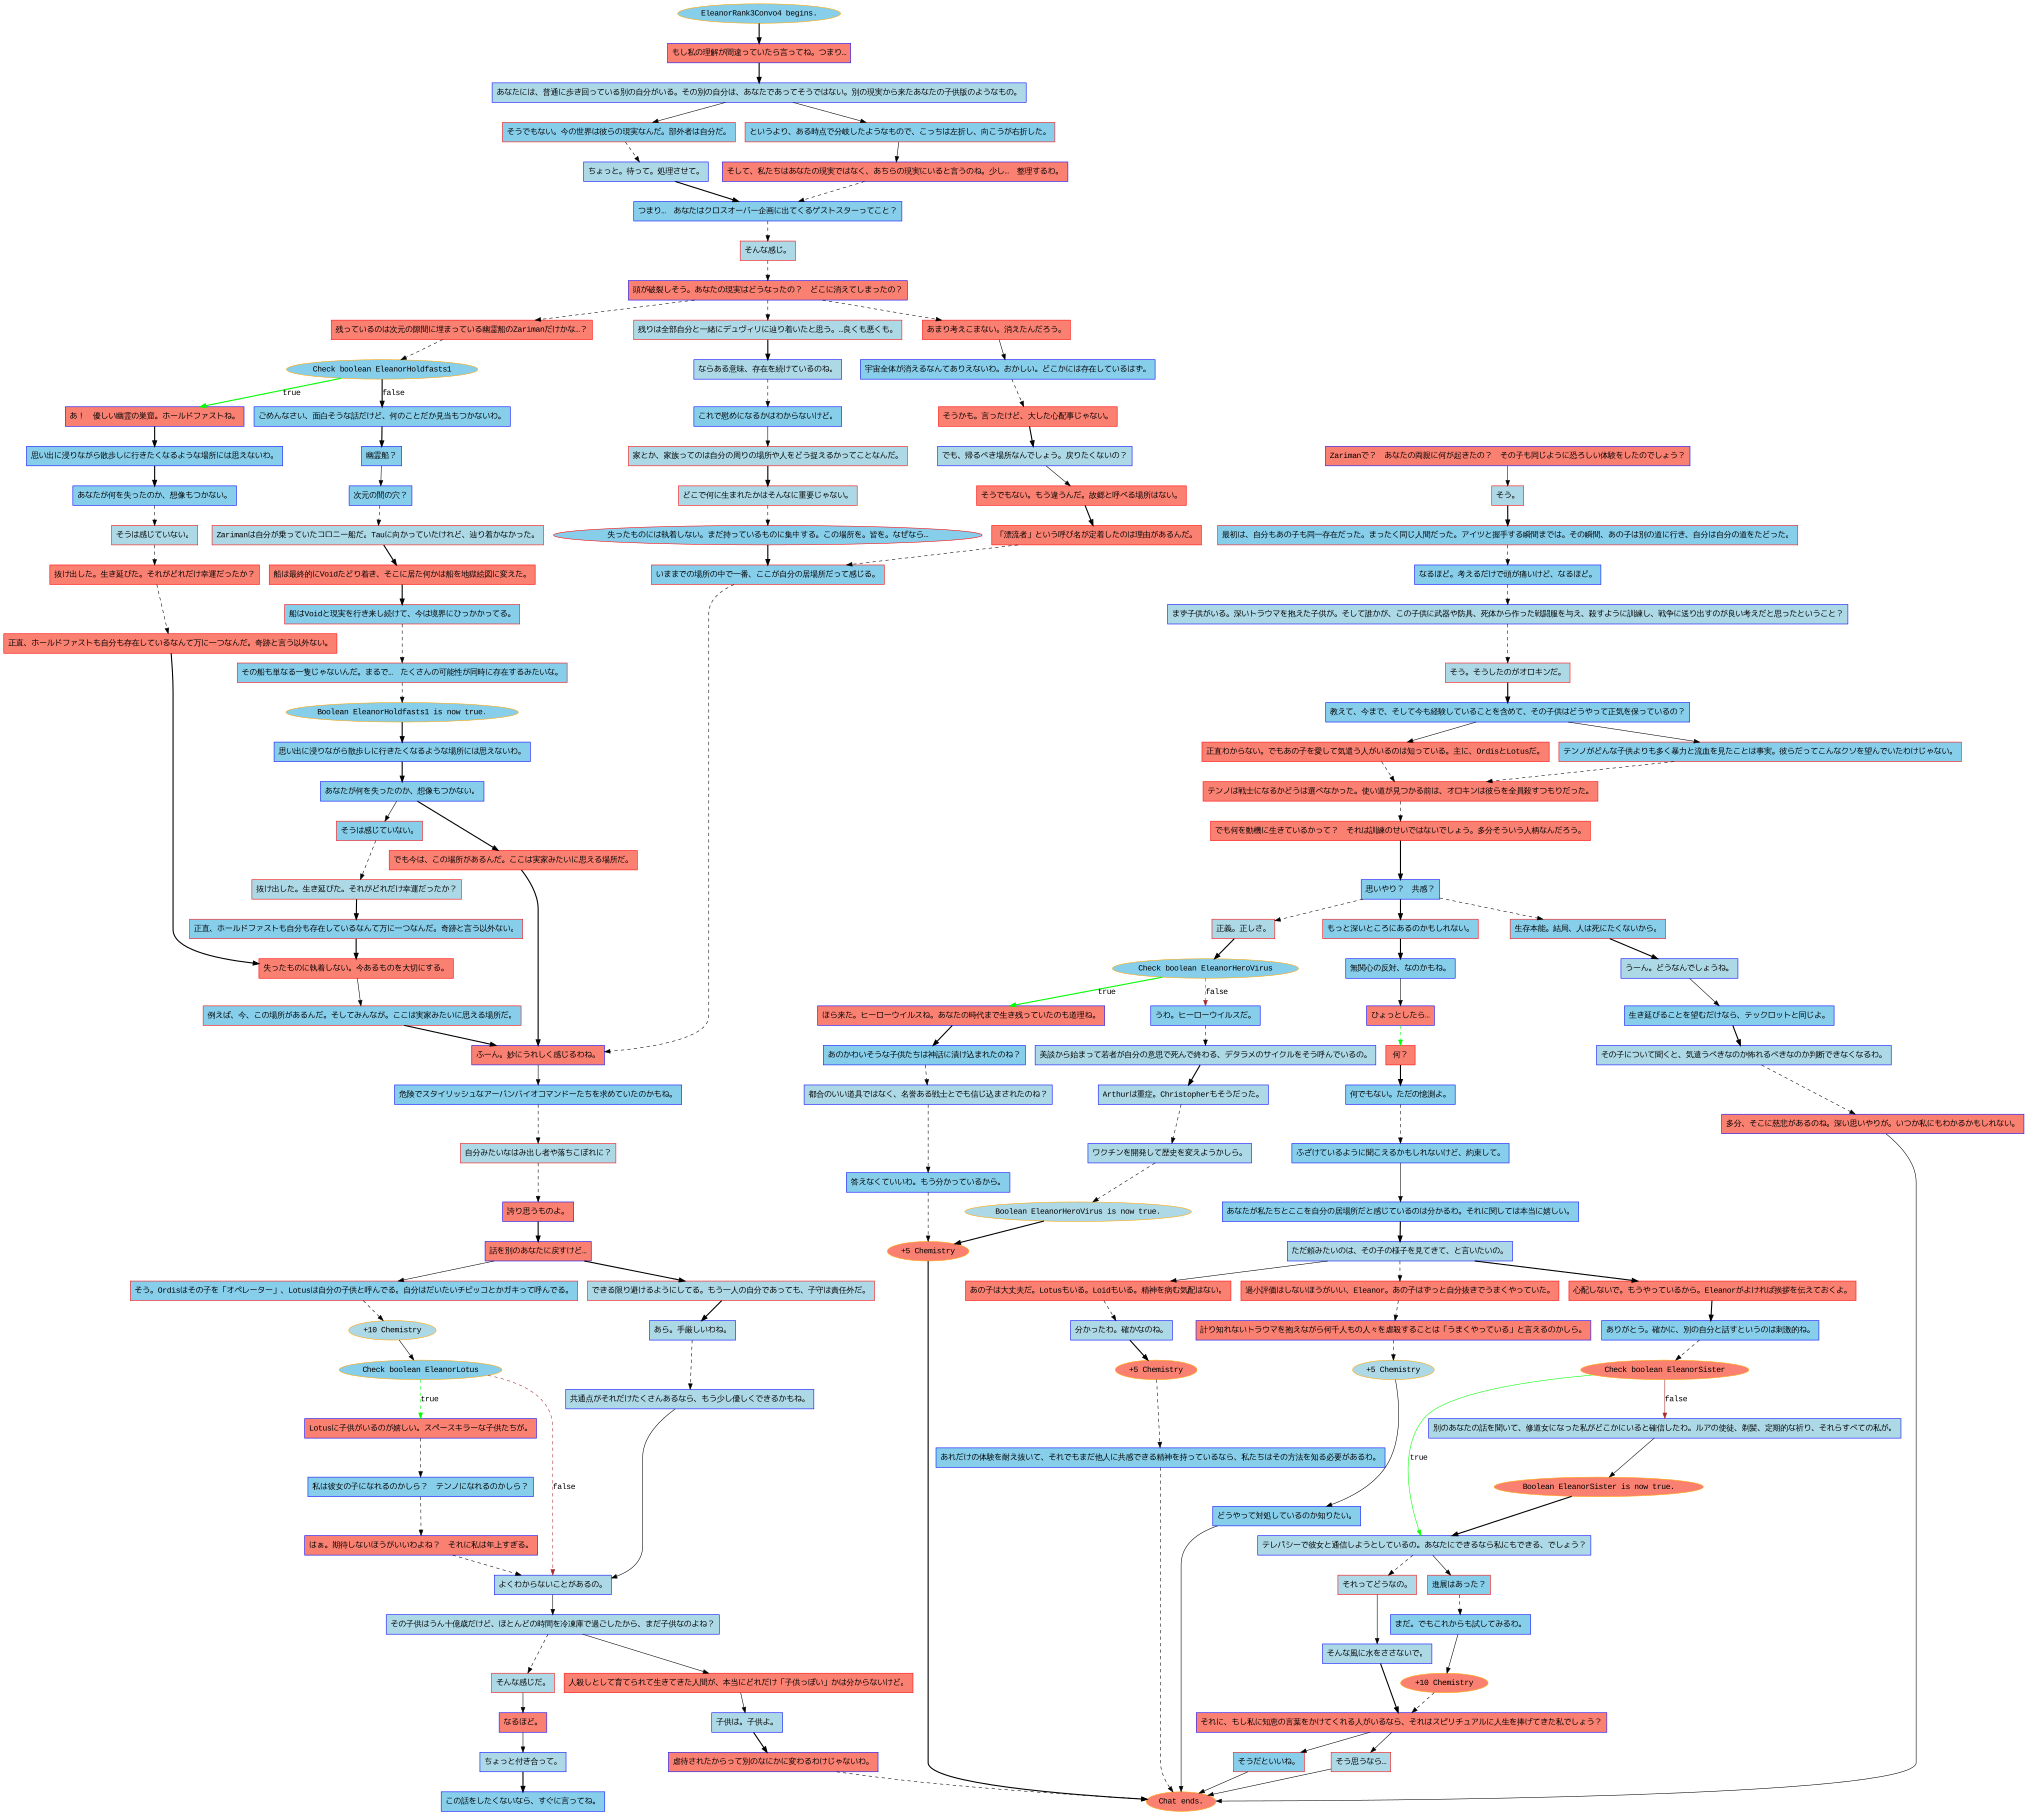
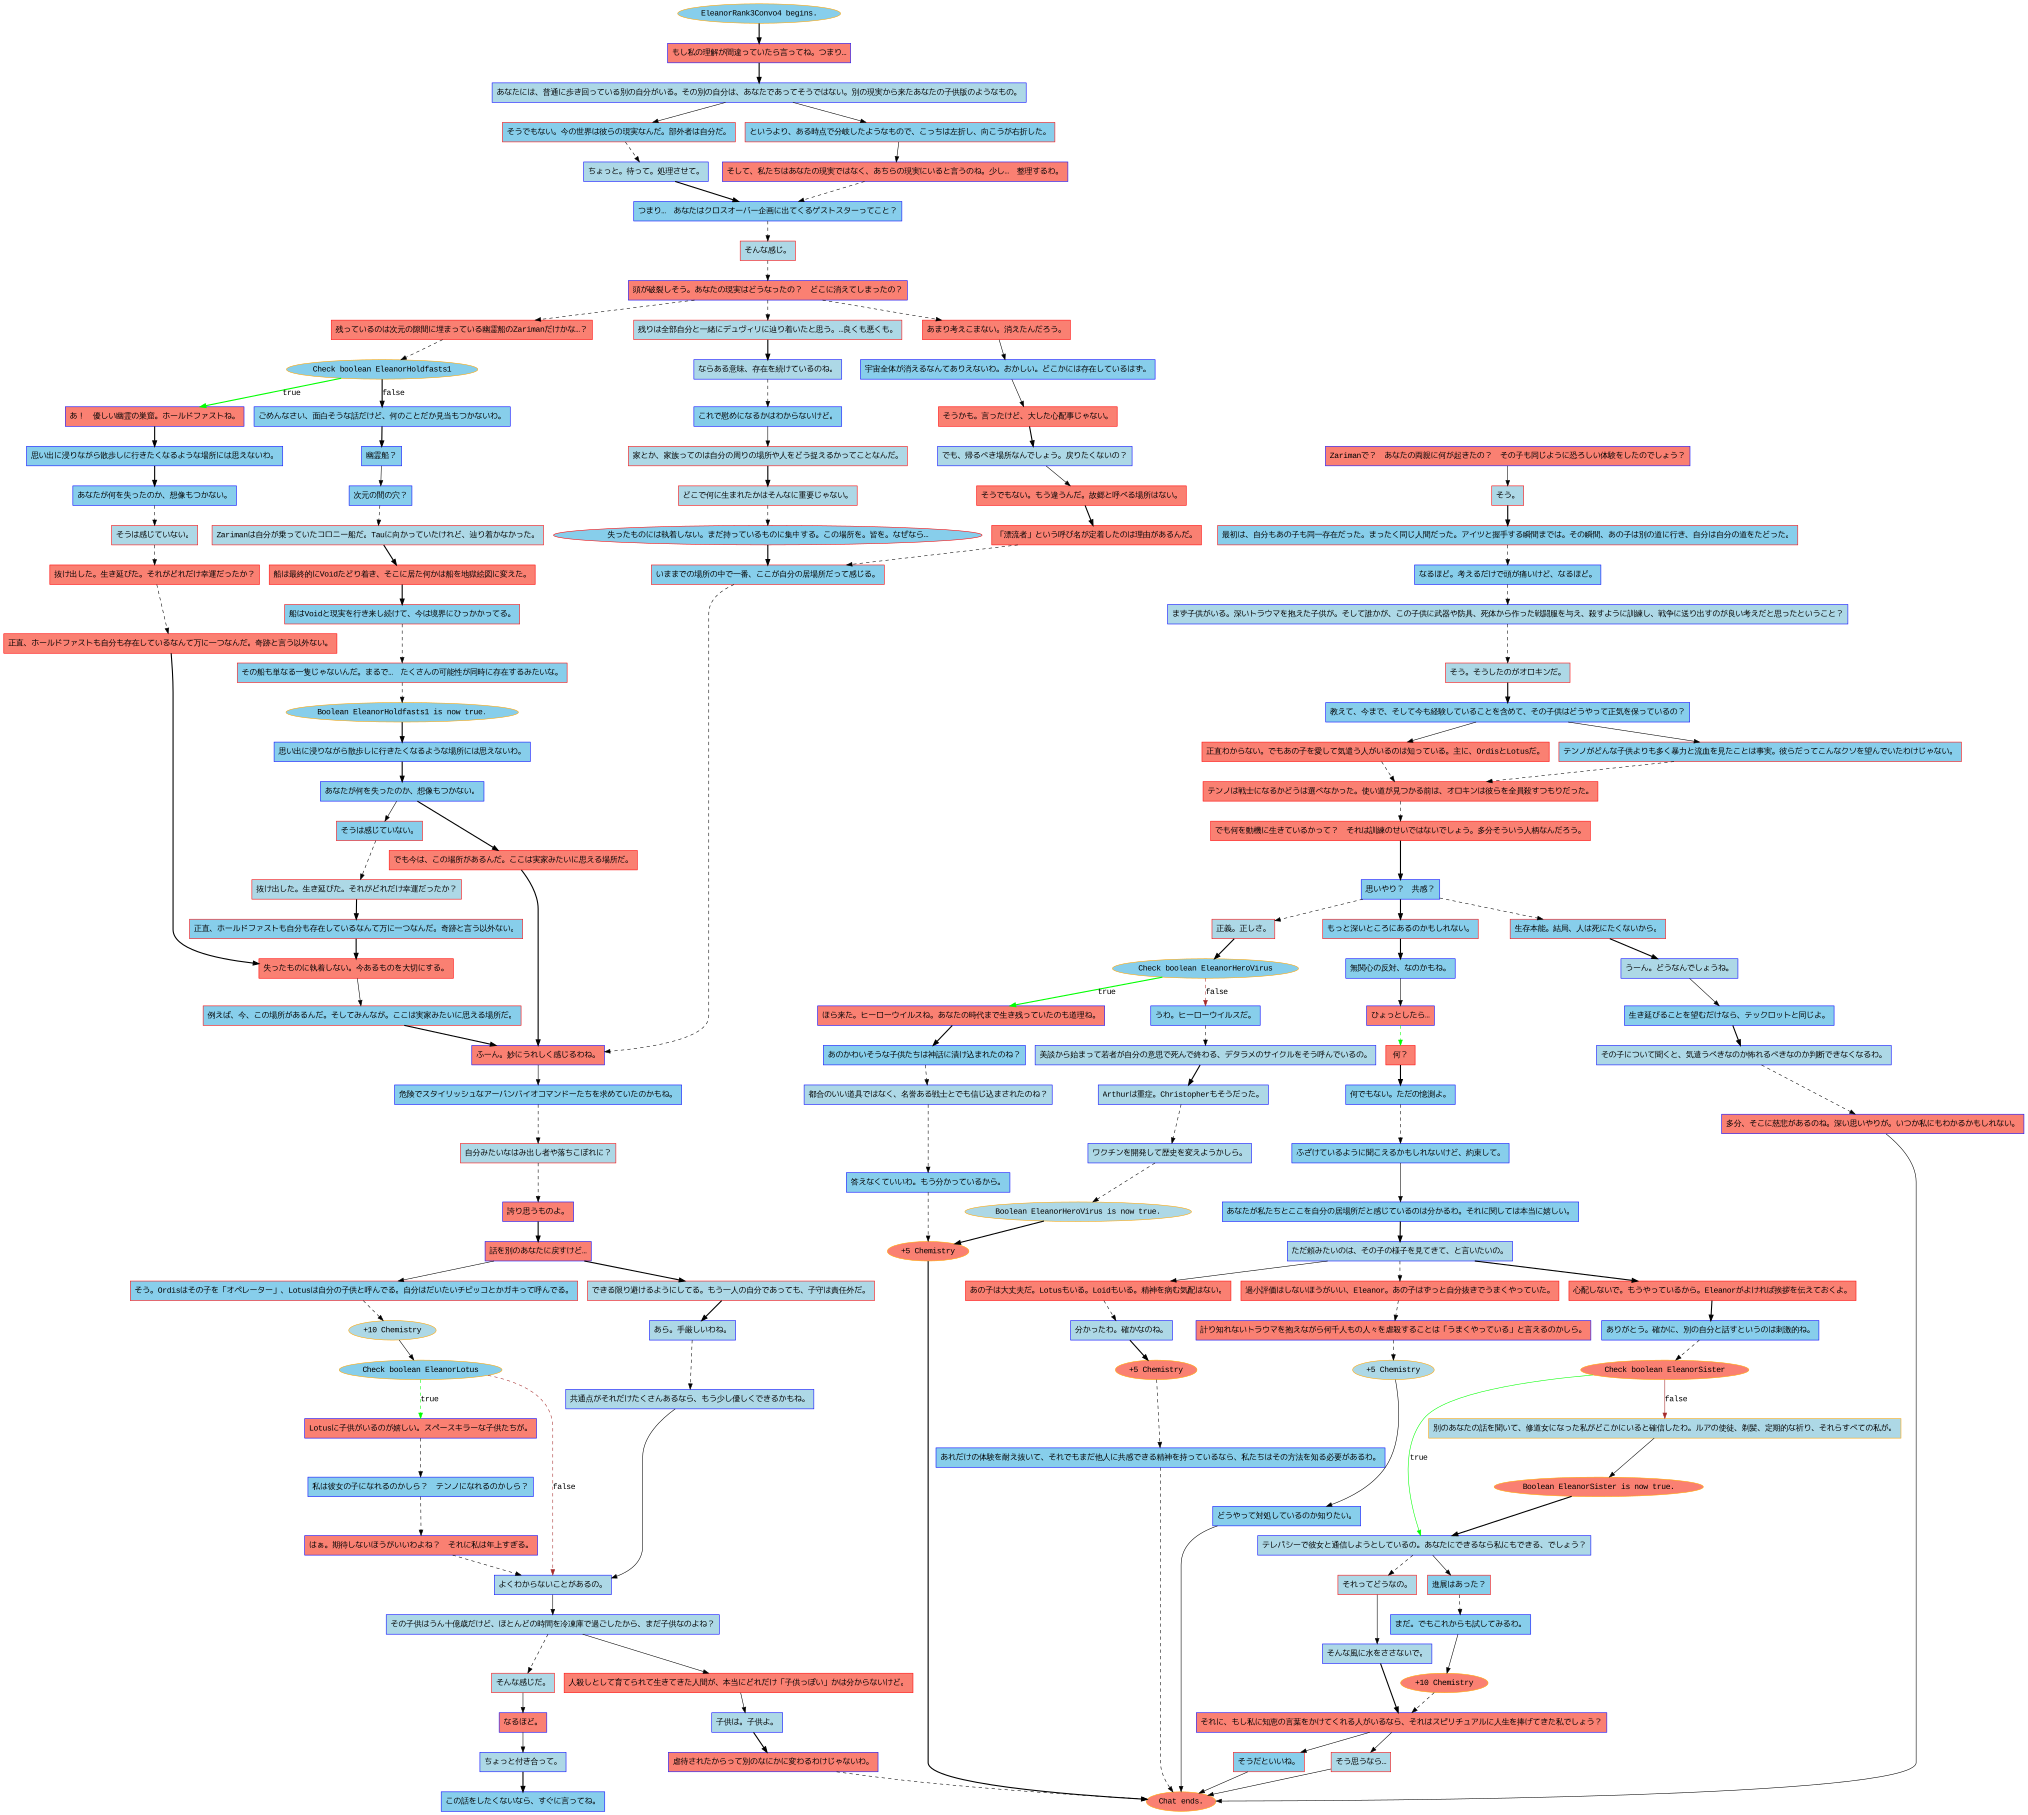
(1017, 390) -> (1017, 390)
(1665, 1428) -> (1665, 1428)
